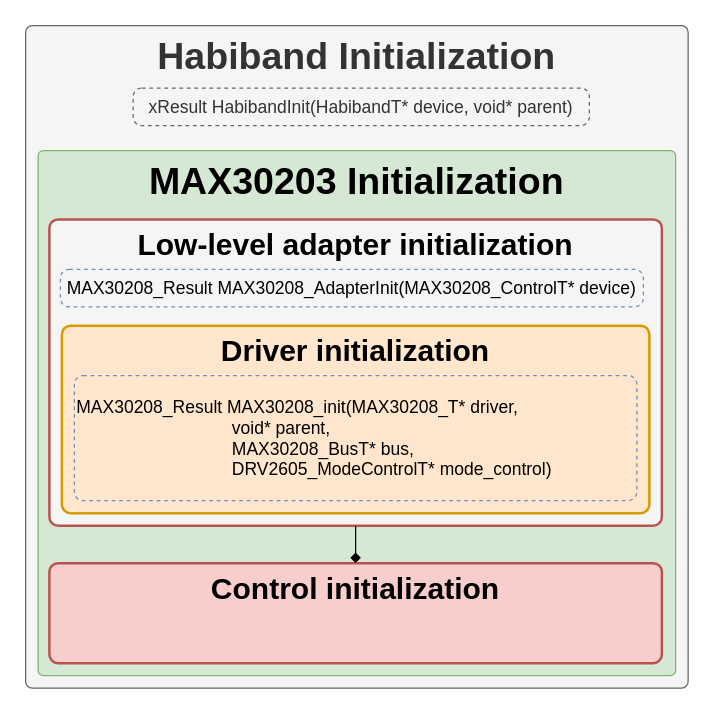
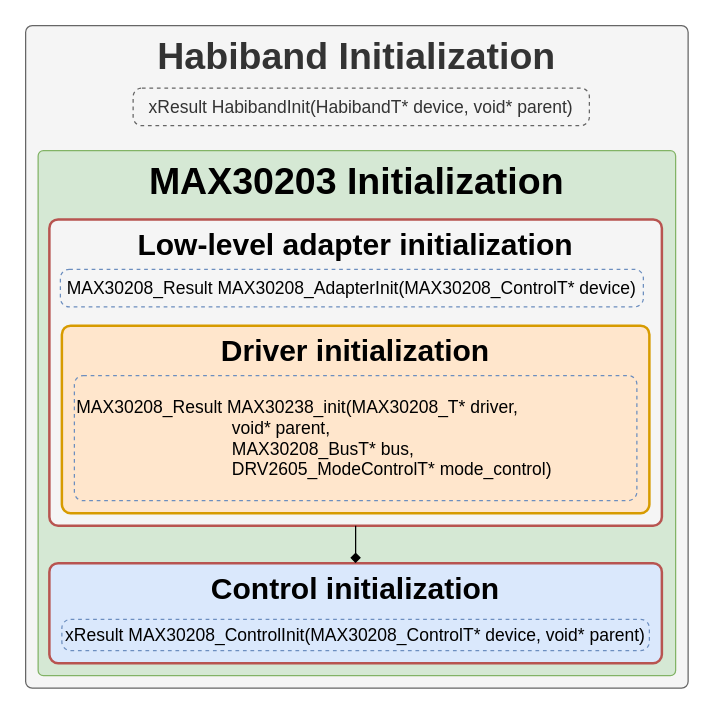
(301, 438) -> (301, 438)
(356, 613) -> (356, 613)
none -> (356, 635)
